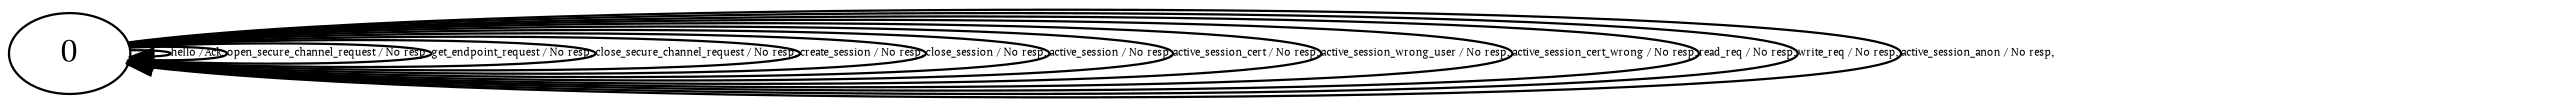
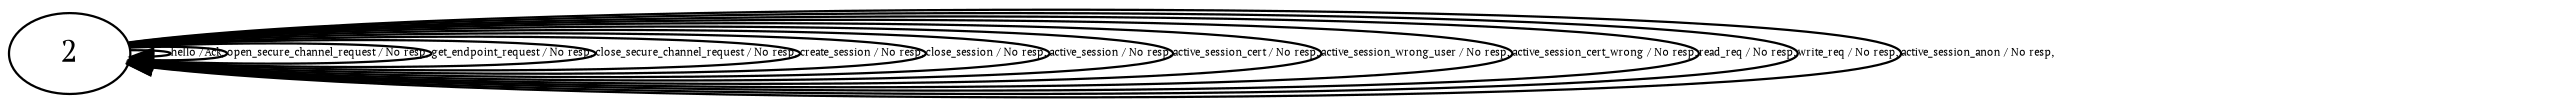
(70, 54) -> (70, 54)
